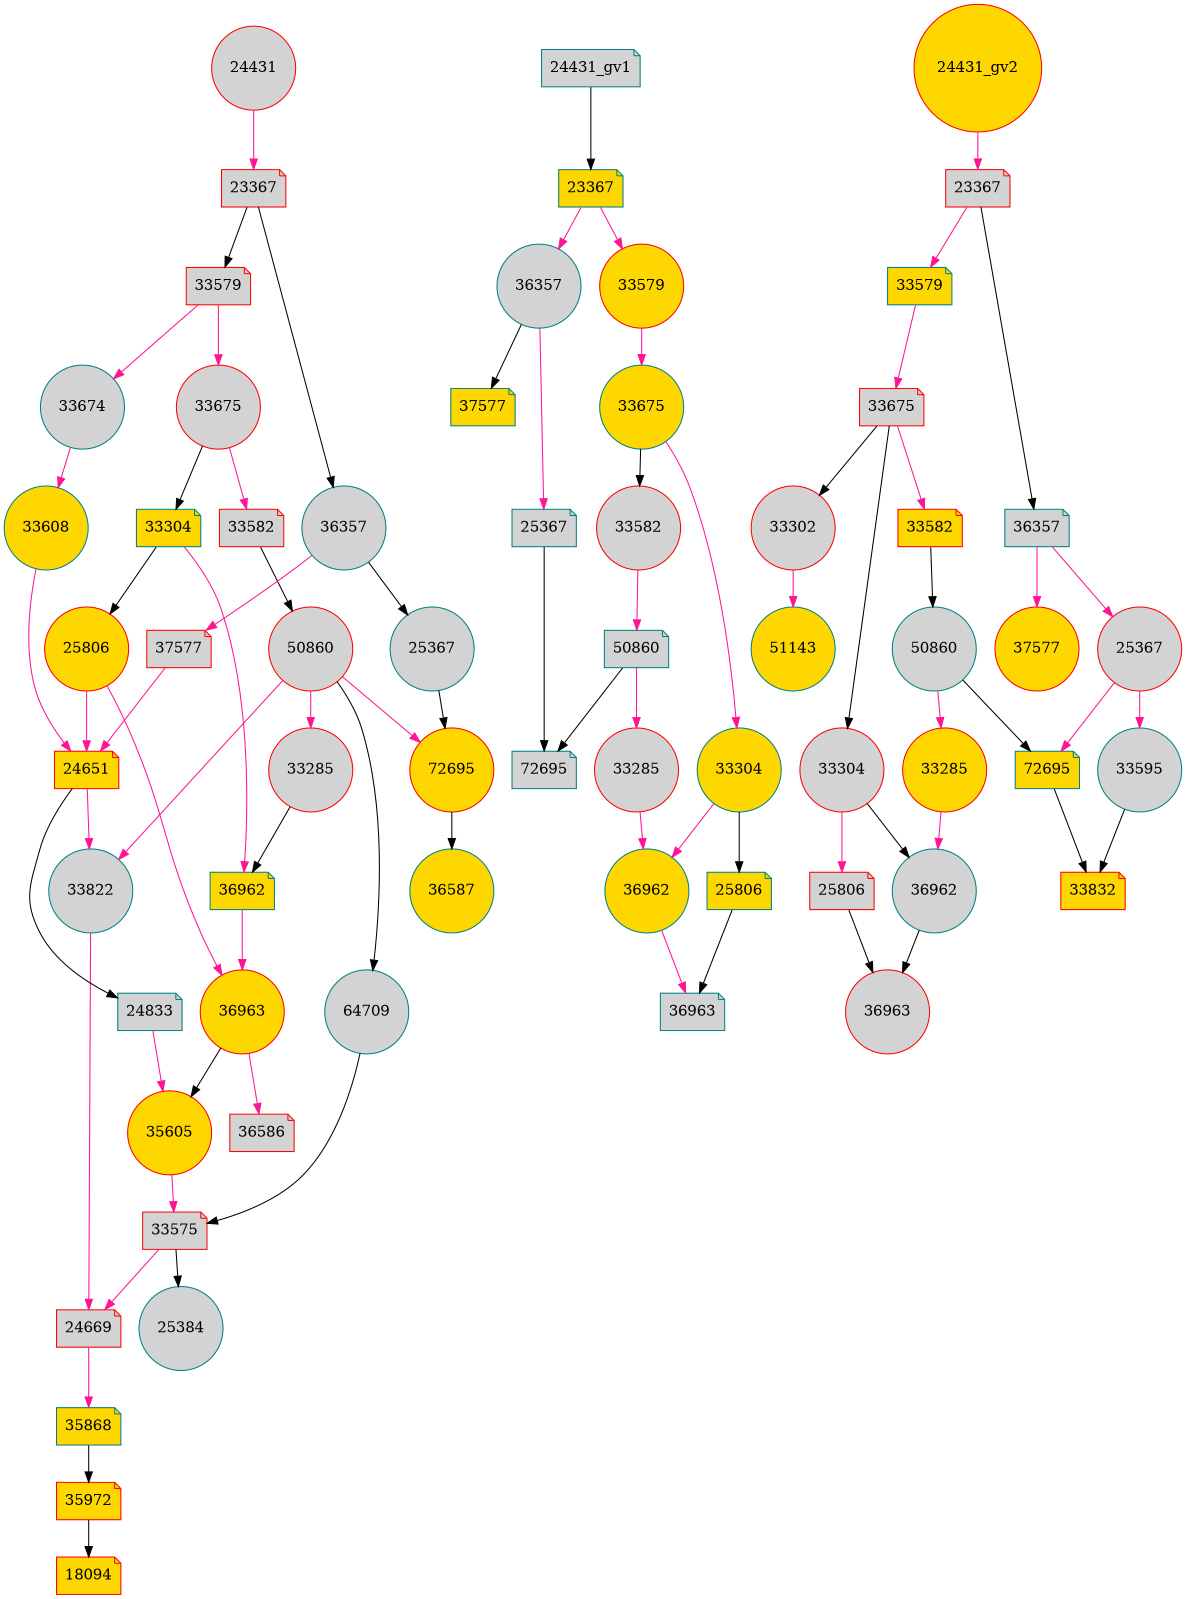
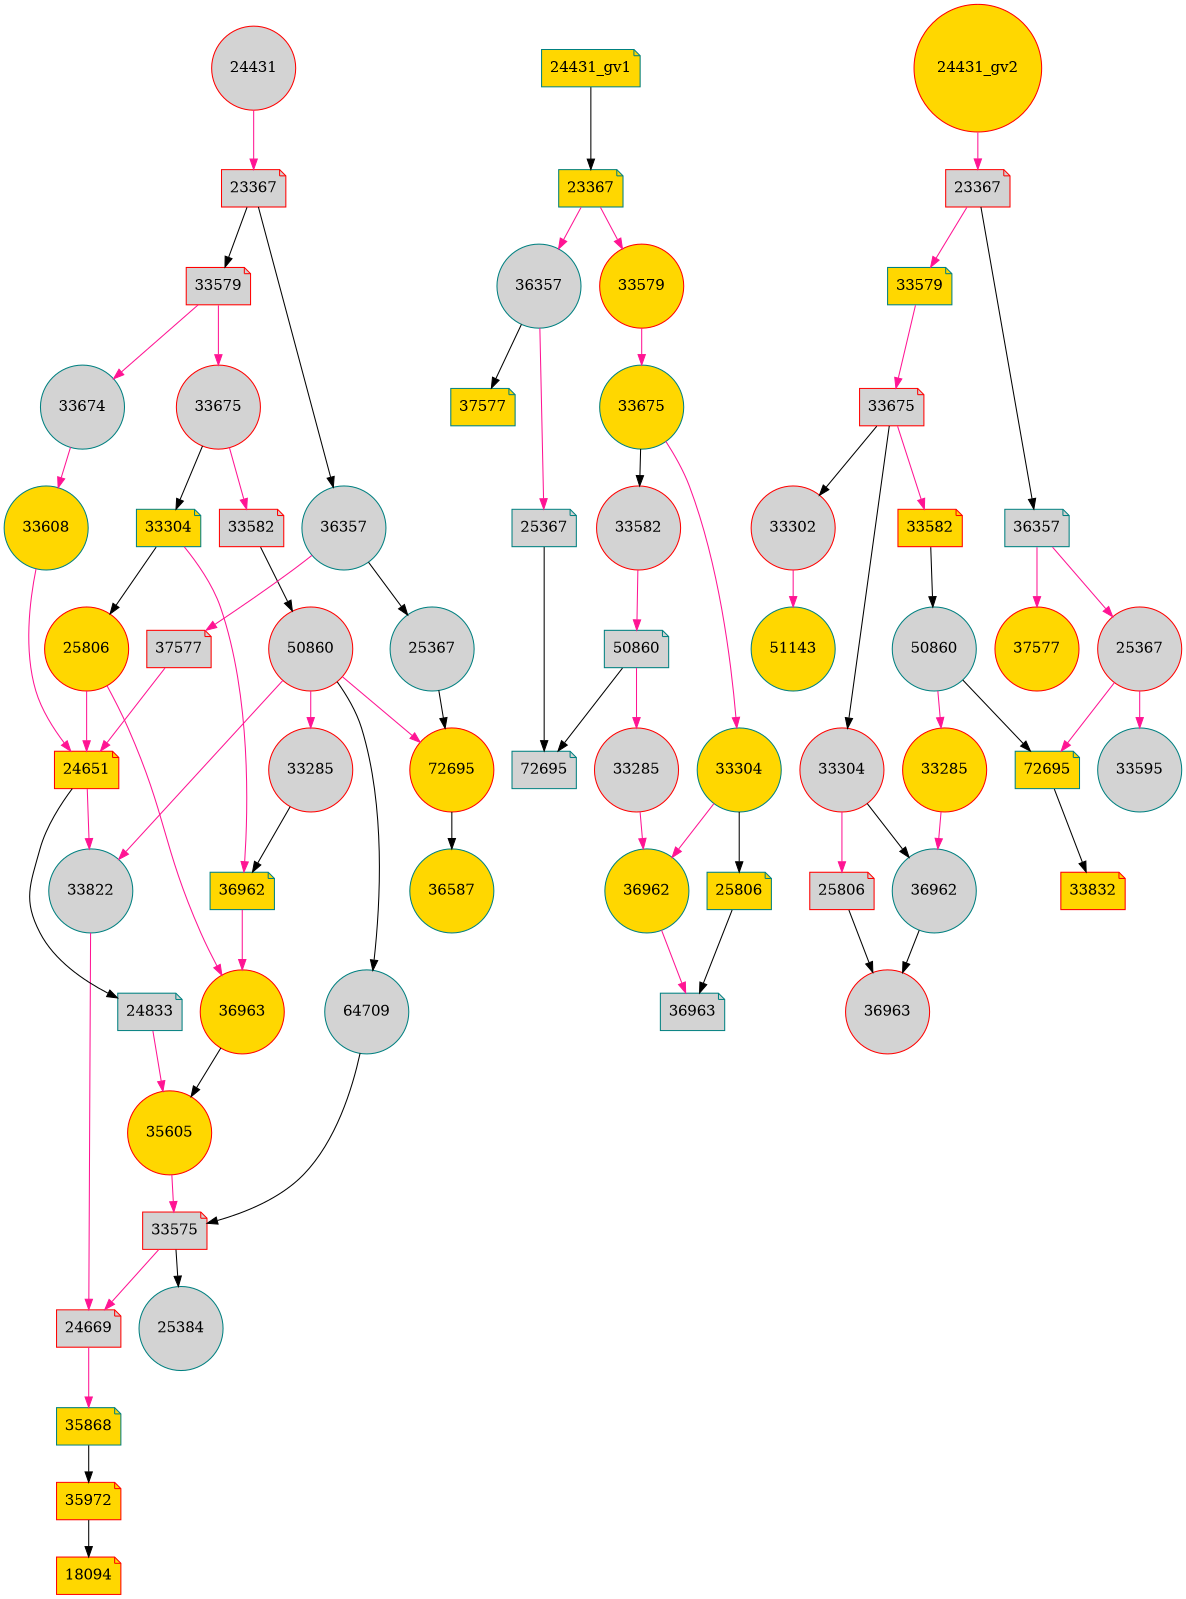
(591, 68) -> (591, 68)
(1114, 836) -> none
(262, 1133) -> none
